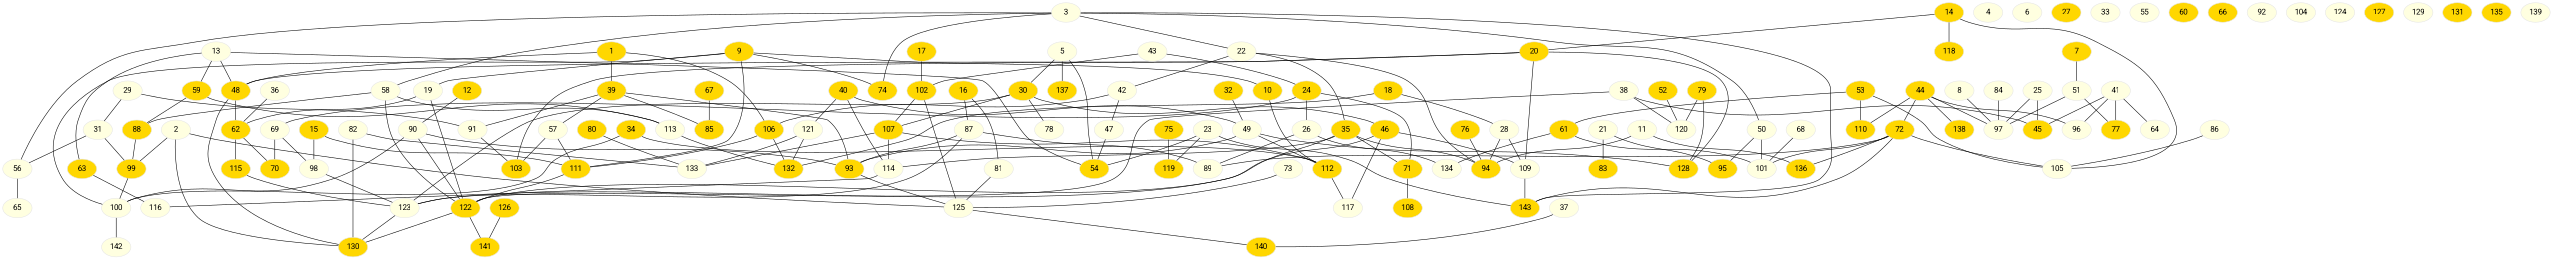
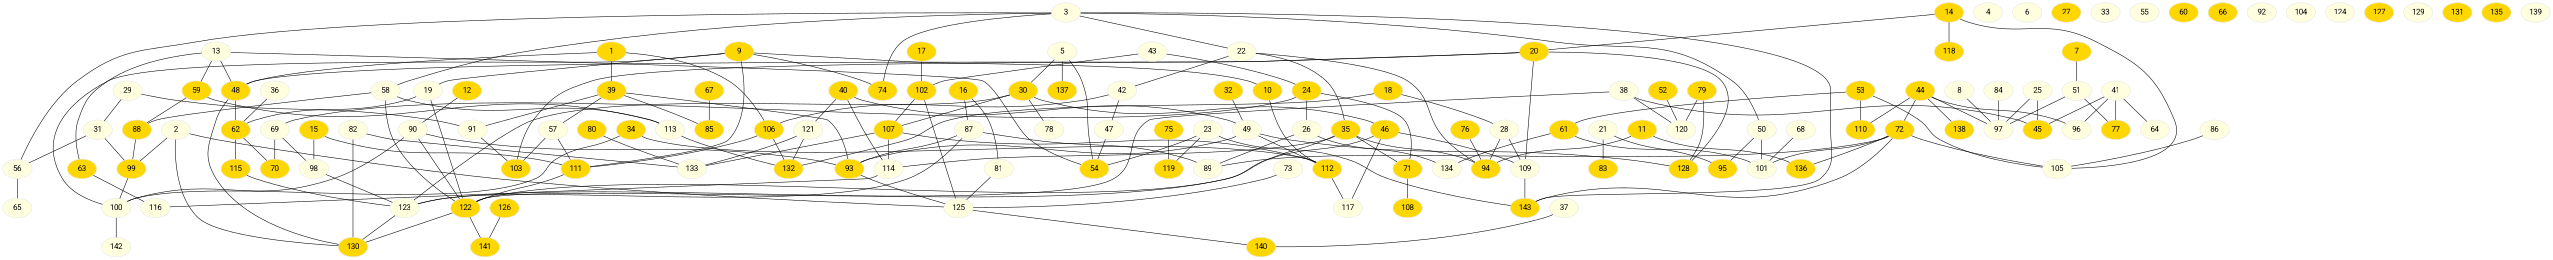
(1642, 130) -> (1642, 130)
